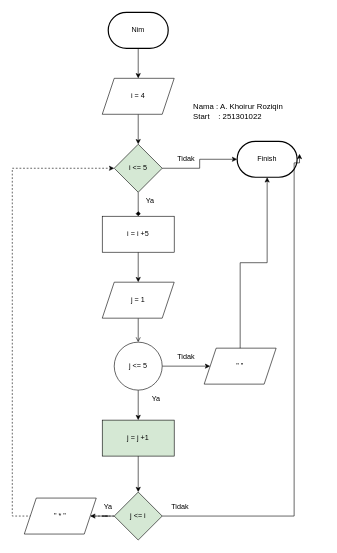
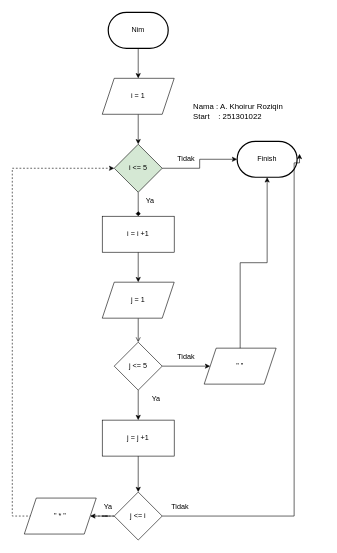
(138, 96) -> (138, 96)
(138, 234) -> (138, 234)
(138, 366) -> (138, 366)
(138, 438) -> (138, 438)
(138, 516) -> (138, 516)
